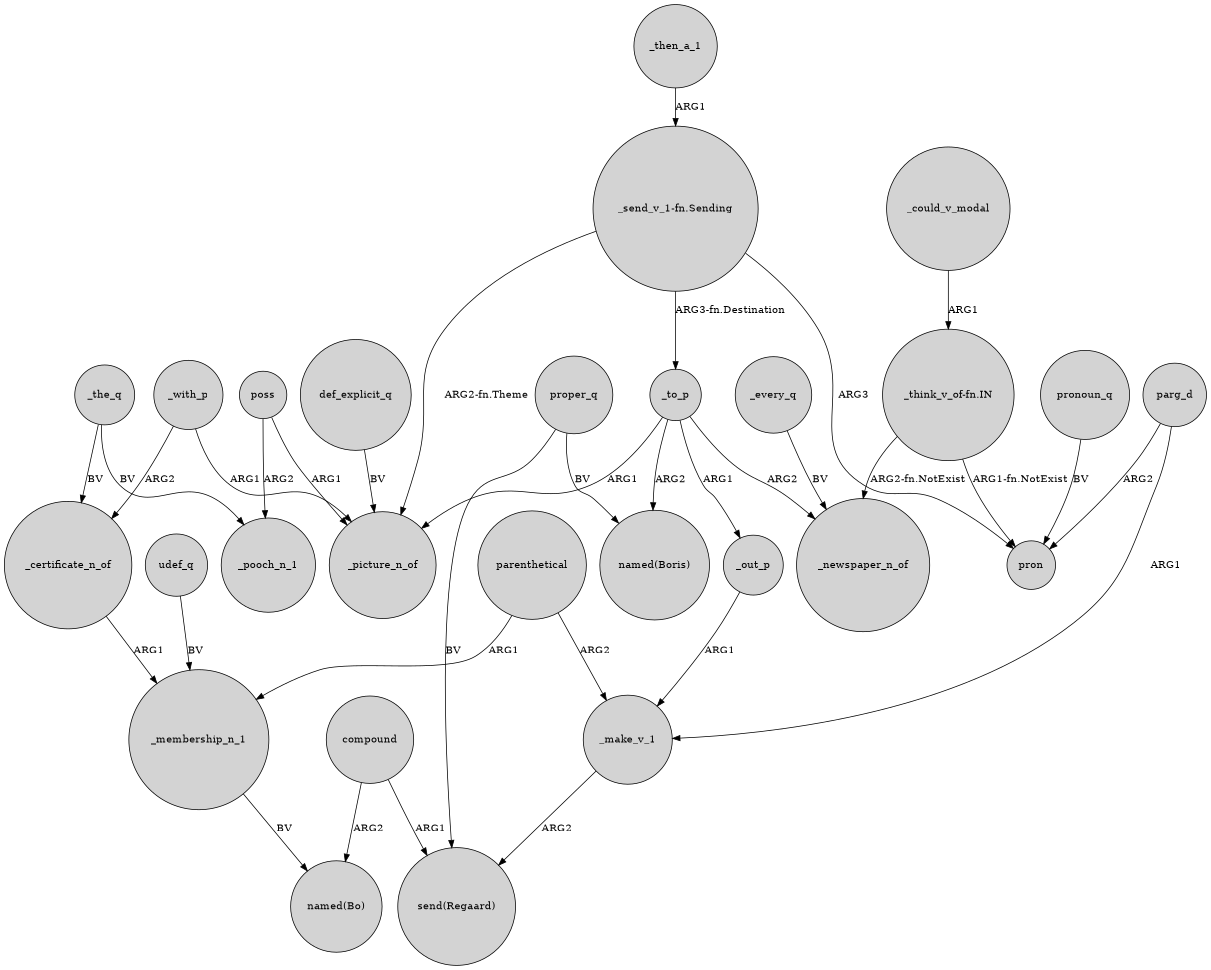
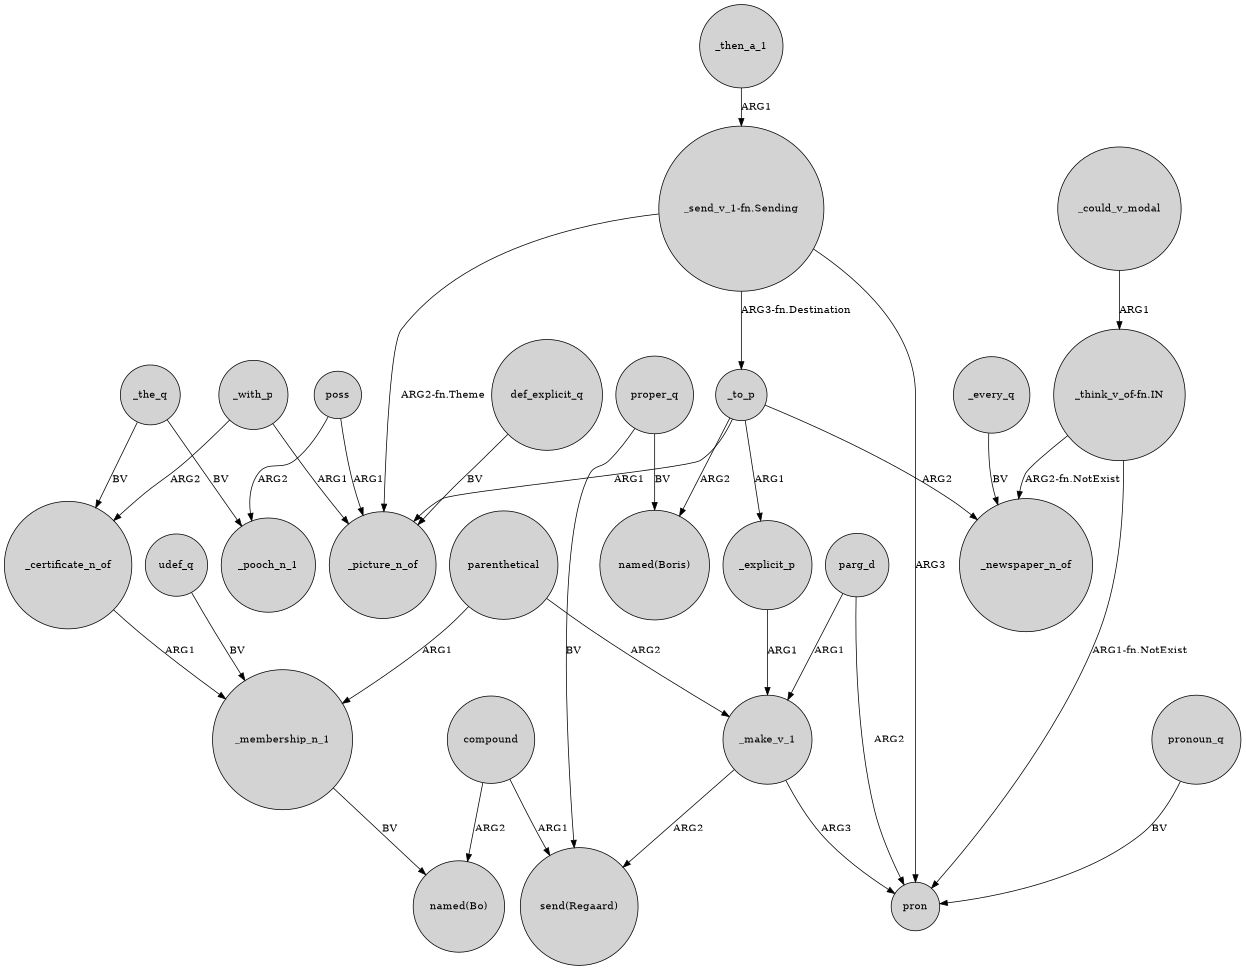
(753, 565) -> (767, 565)
none -> (829, 843)
